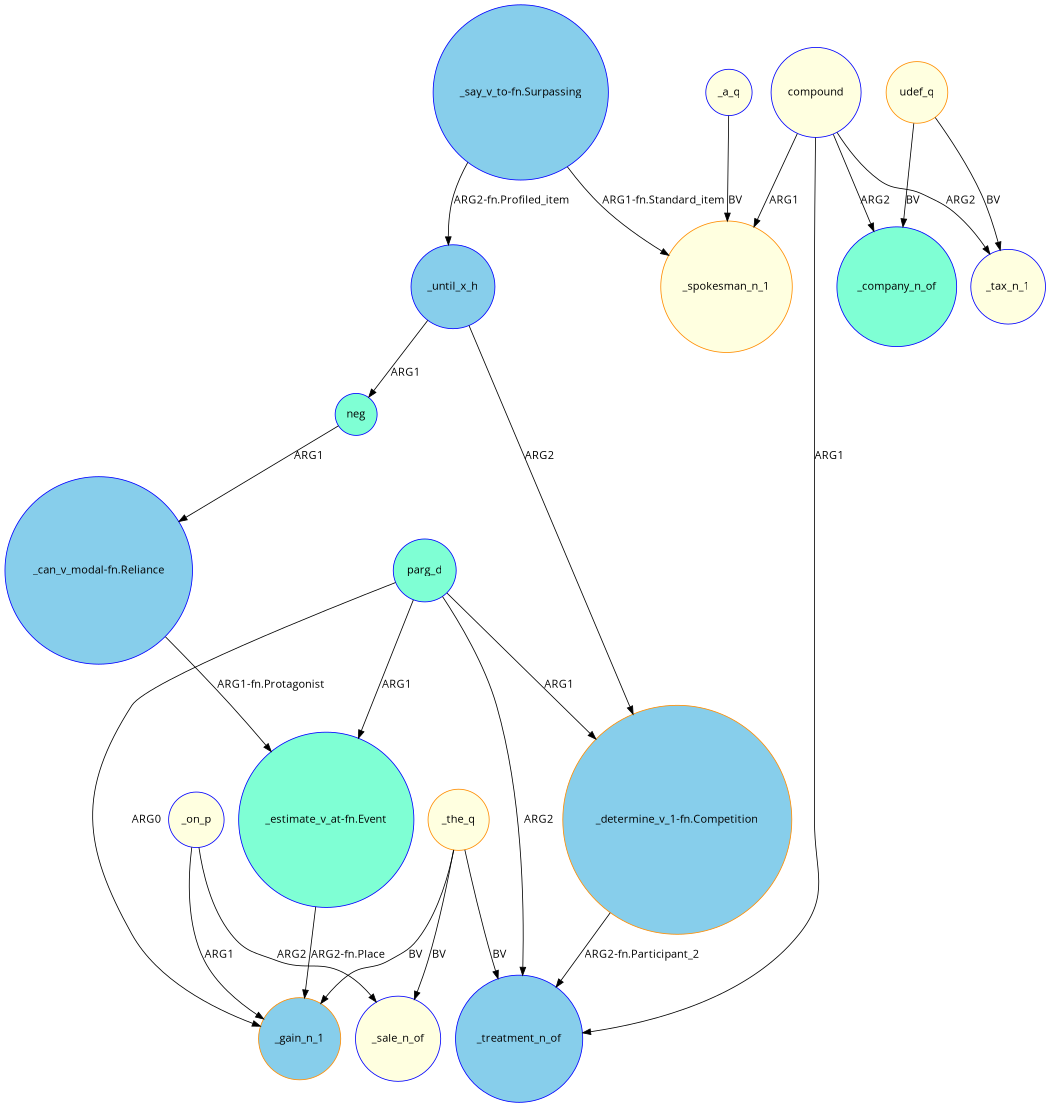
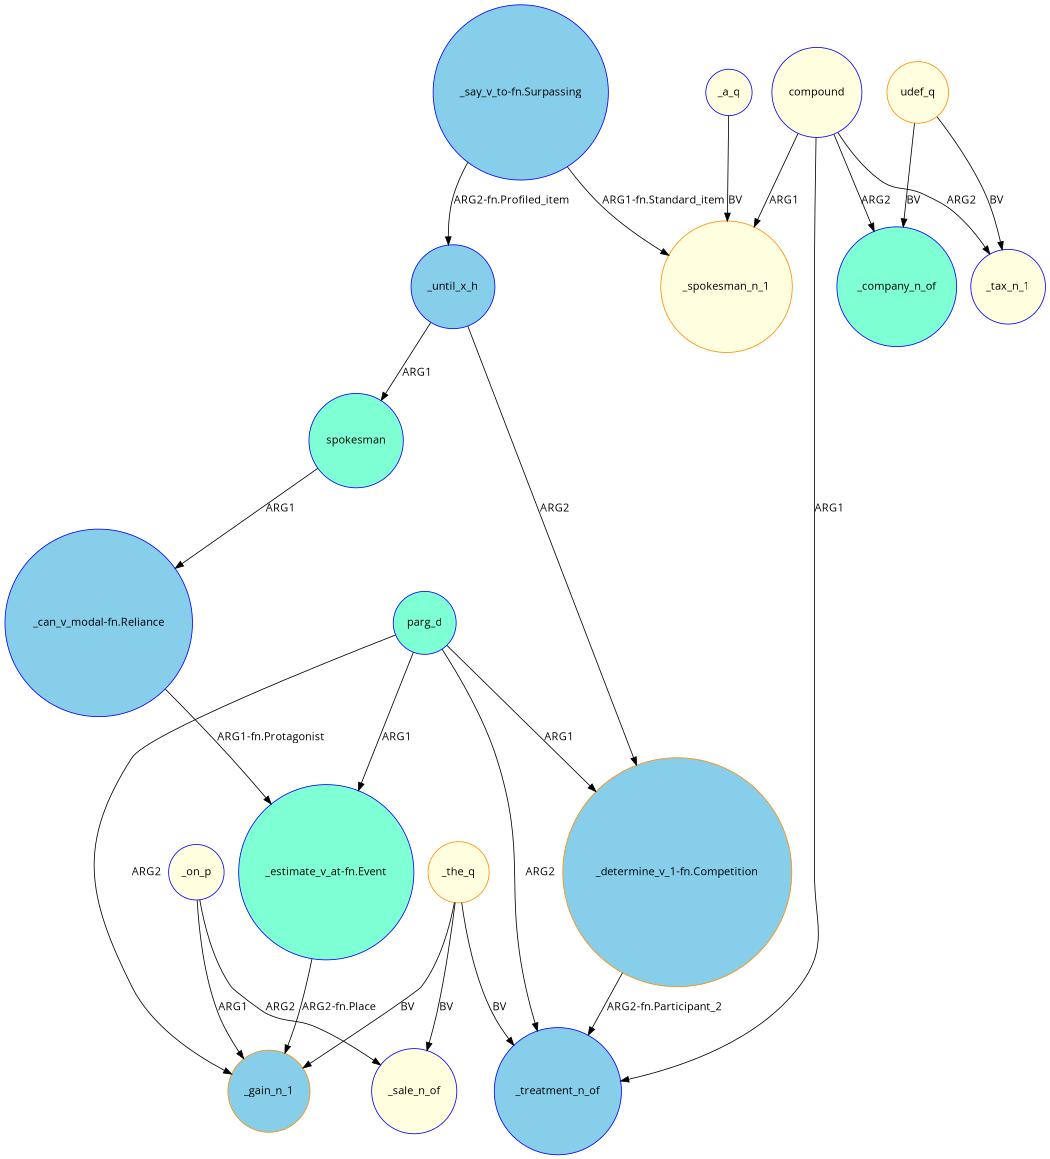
(356, 414) -> (356, 441)
(147, 820) -> (147, 872)
